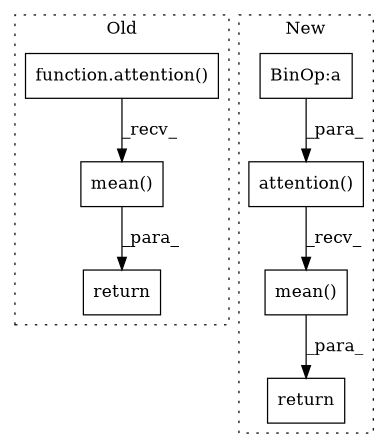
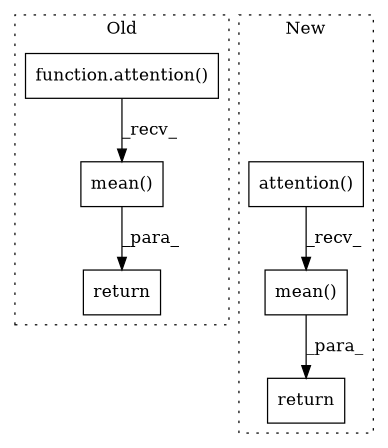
(306, 76) -> none
